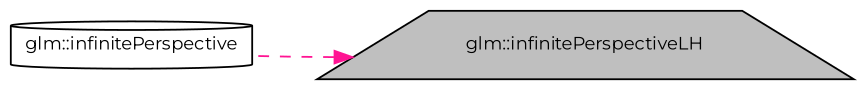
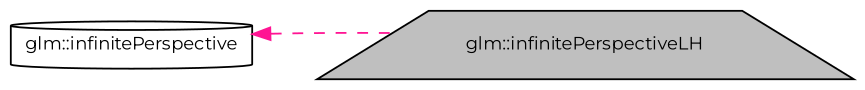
(293, 57) -> (331, 33)
